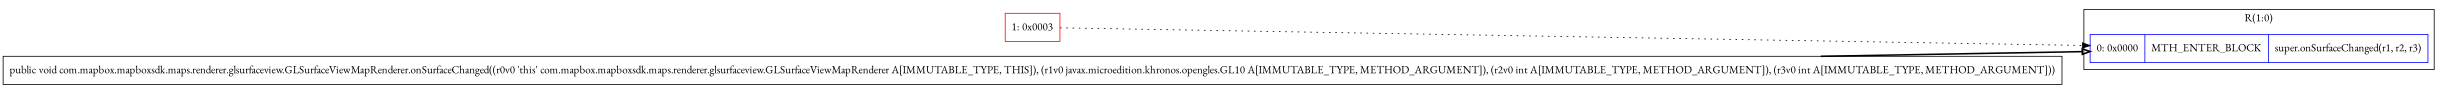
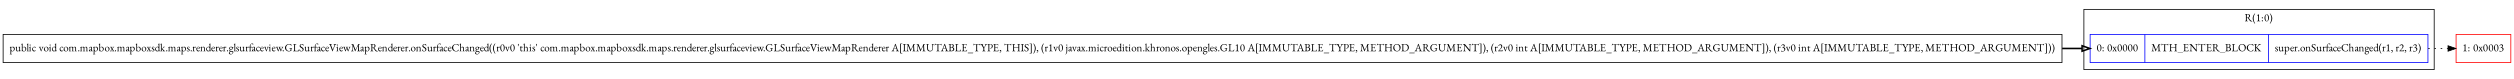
(1571, 37) -> (2439, 48)
